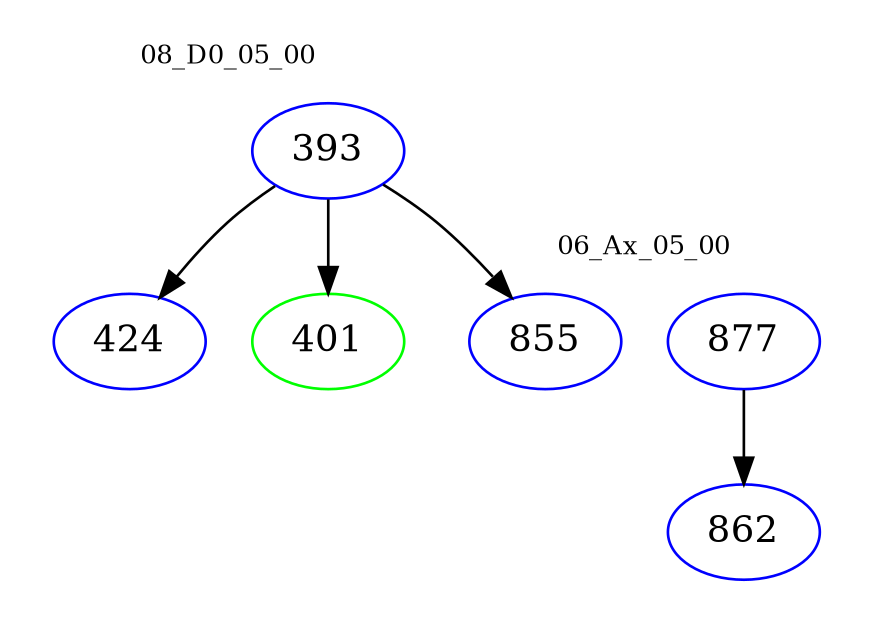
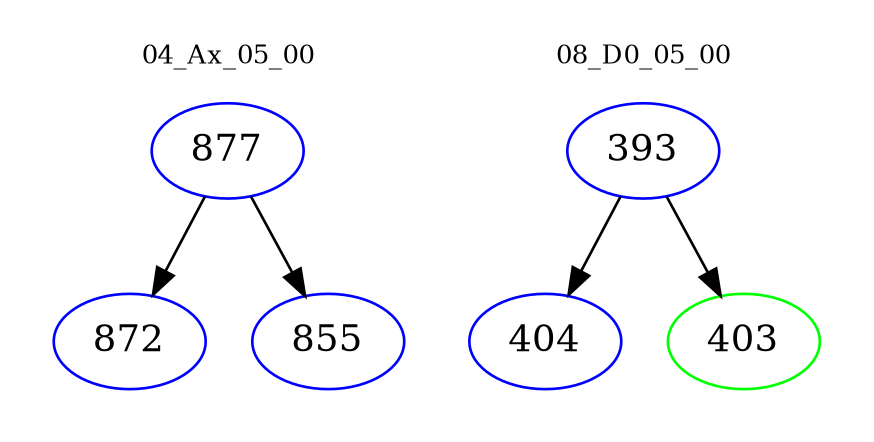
(465, 248) -> (272, 234)
(645, 248) -> (229, 57)
(130, 341) -> (545, 341)
(328, 341) -> (744, 341)
(744, 532) -> (130, 341)
